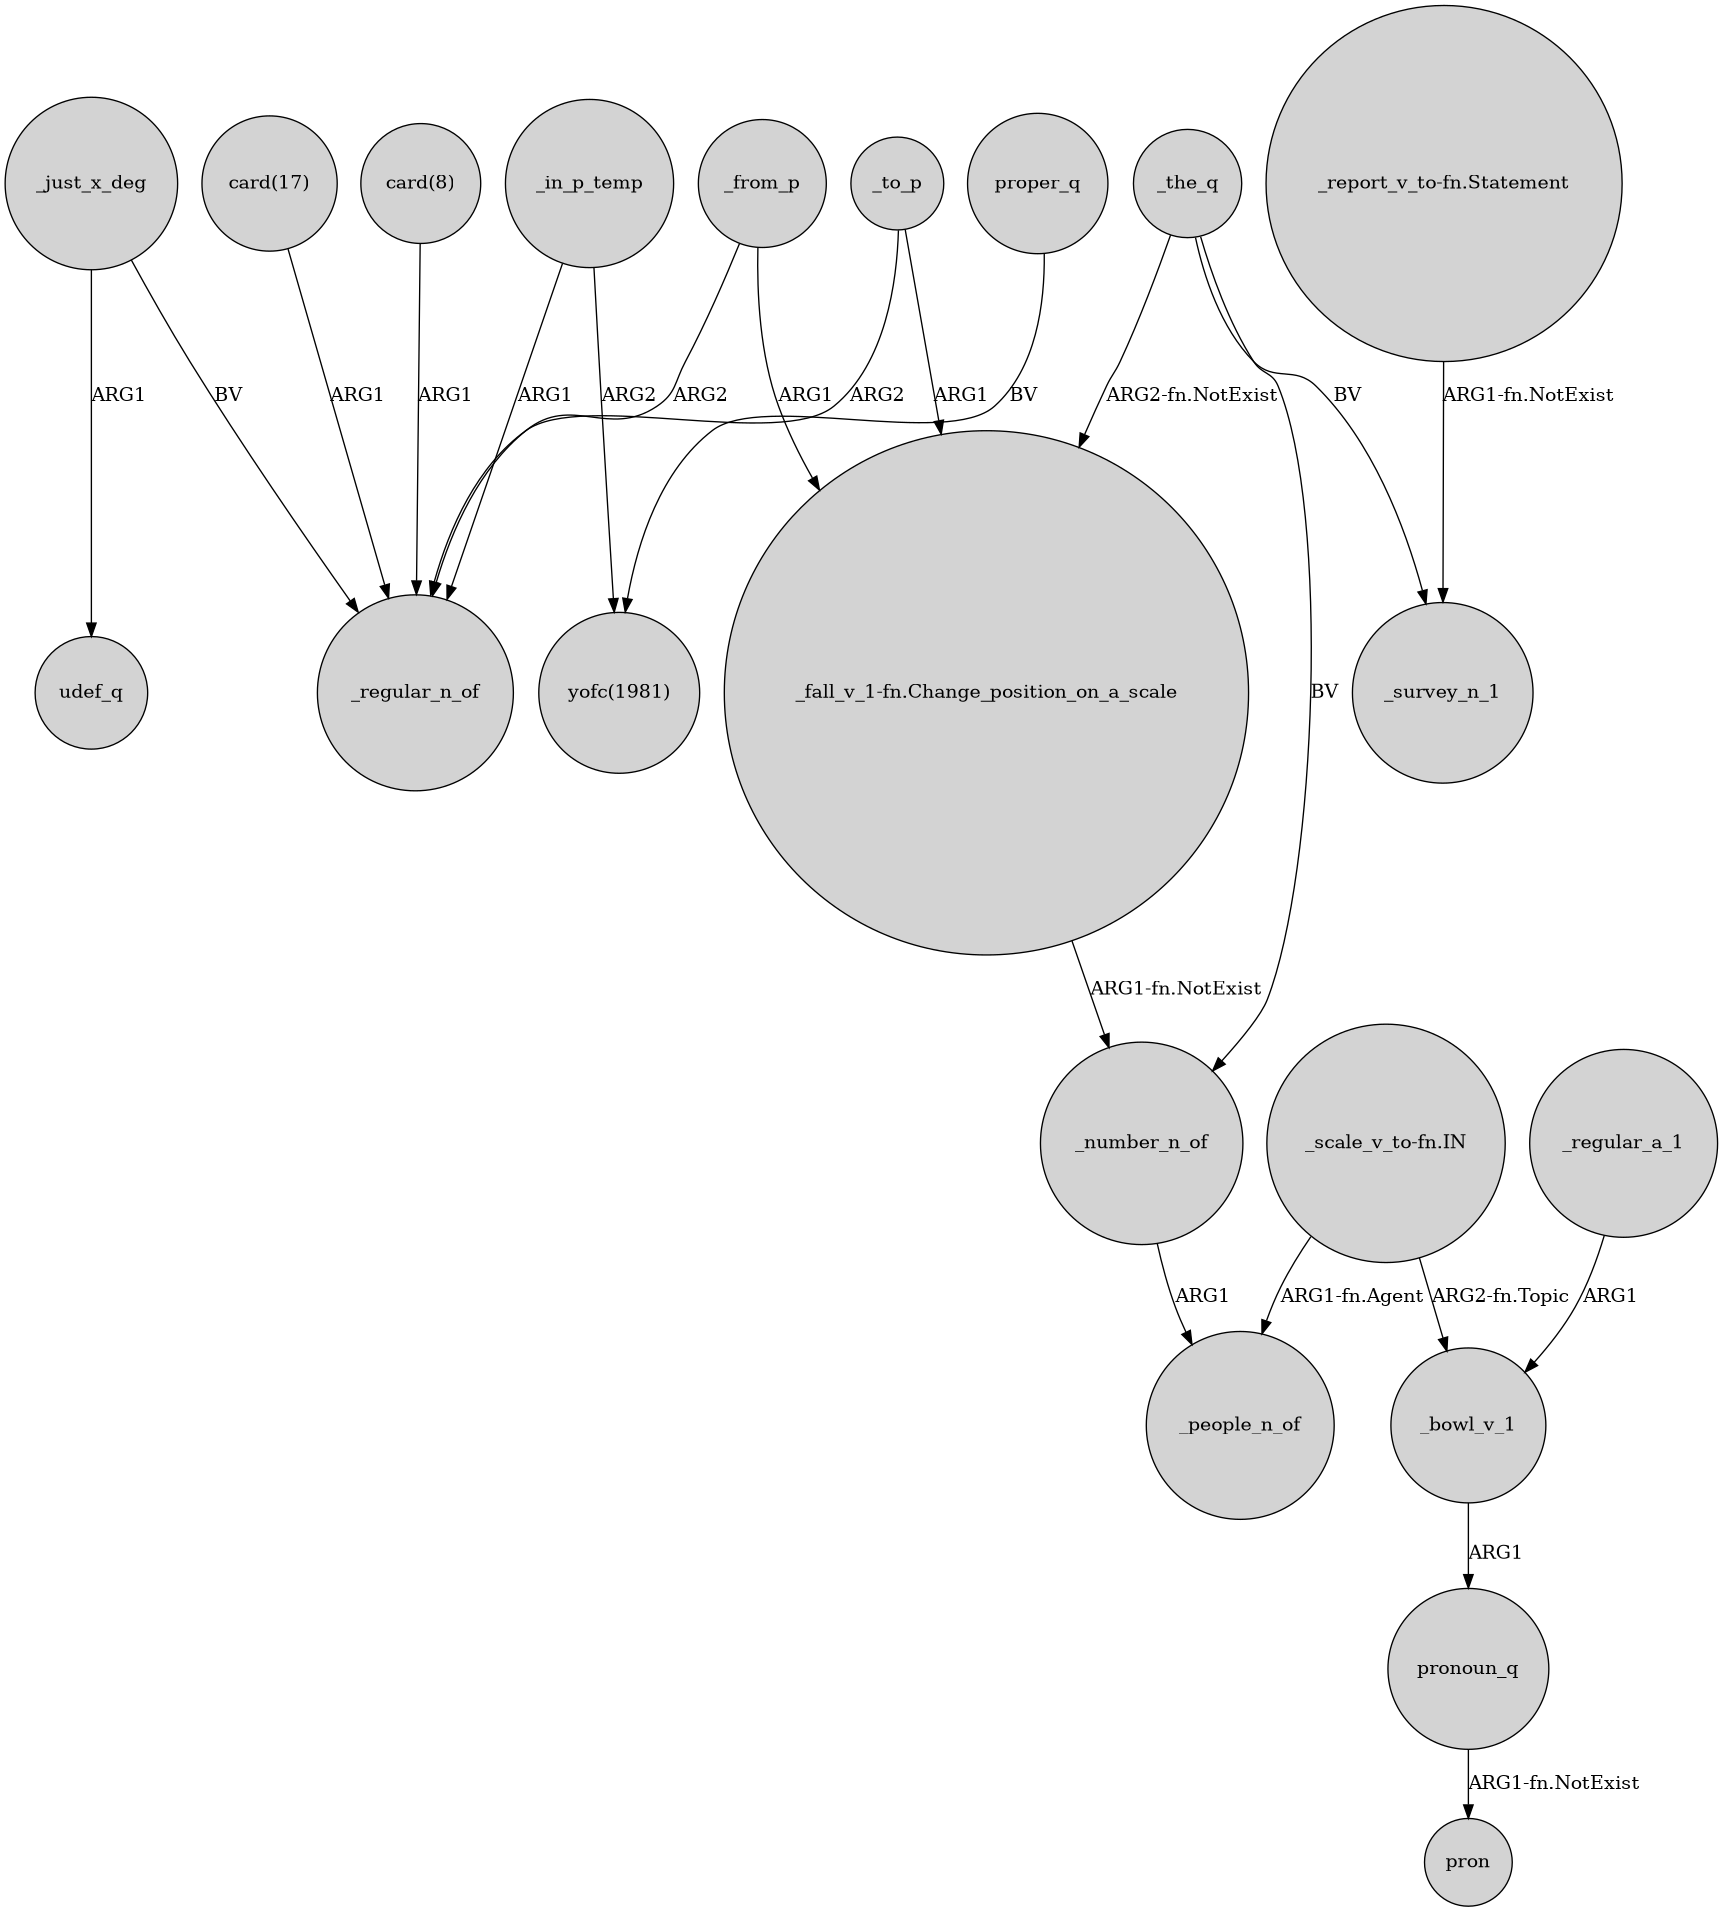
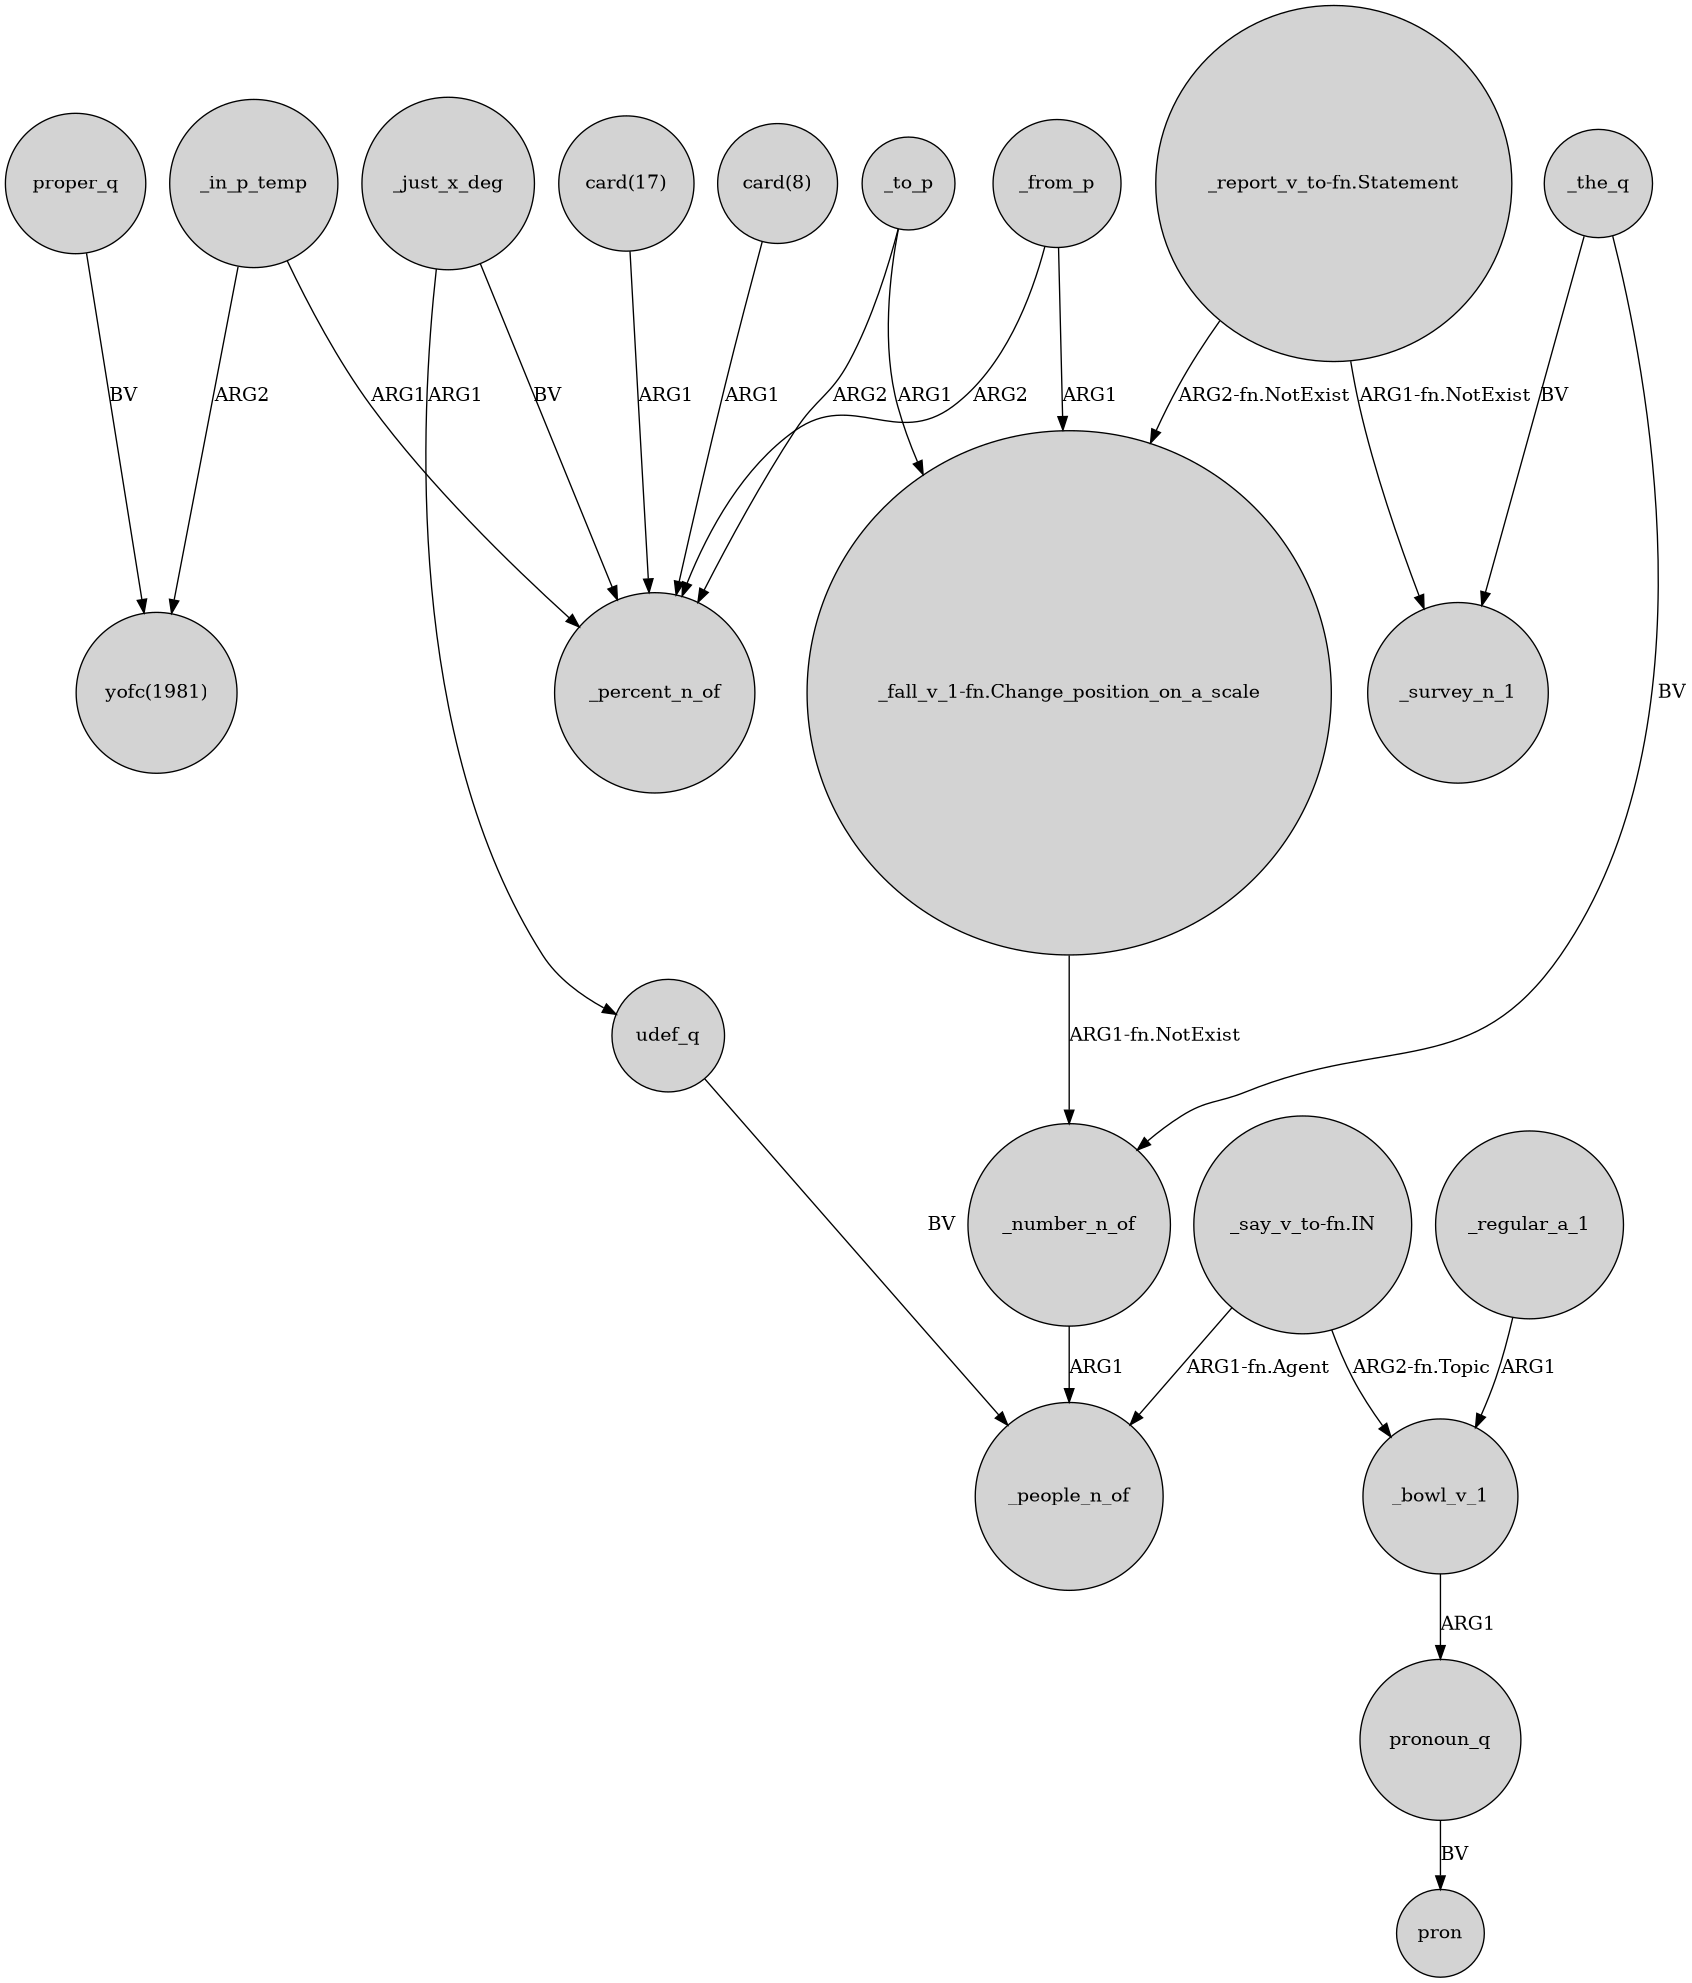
(1131, 336) -> (1185, 374)
(415, 693) -> (655, 693)
(1386, 1143) -> (1303, 1225)
none -> (852, 1247)
(1554, 1784) -> (1455, 1855)
